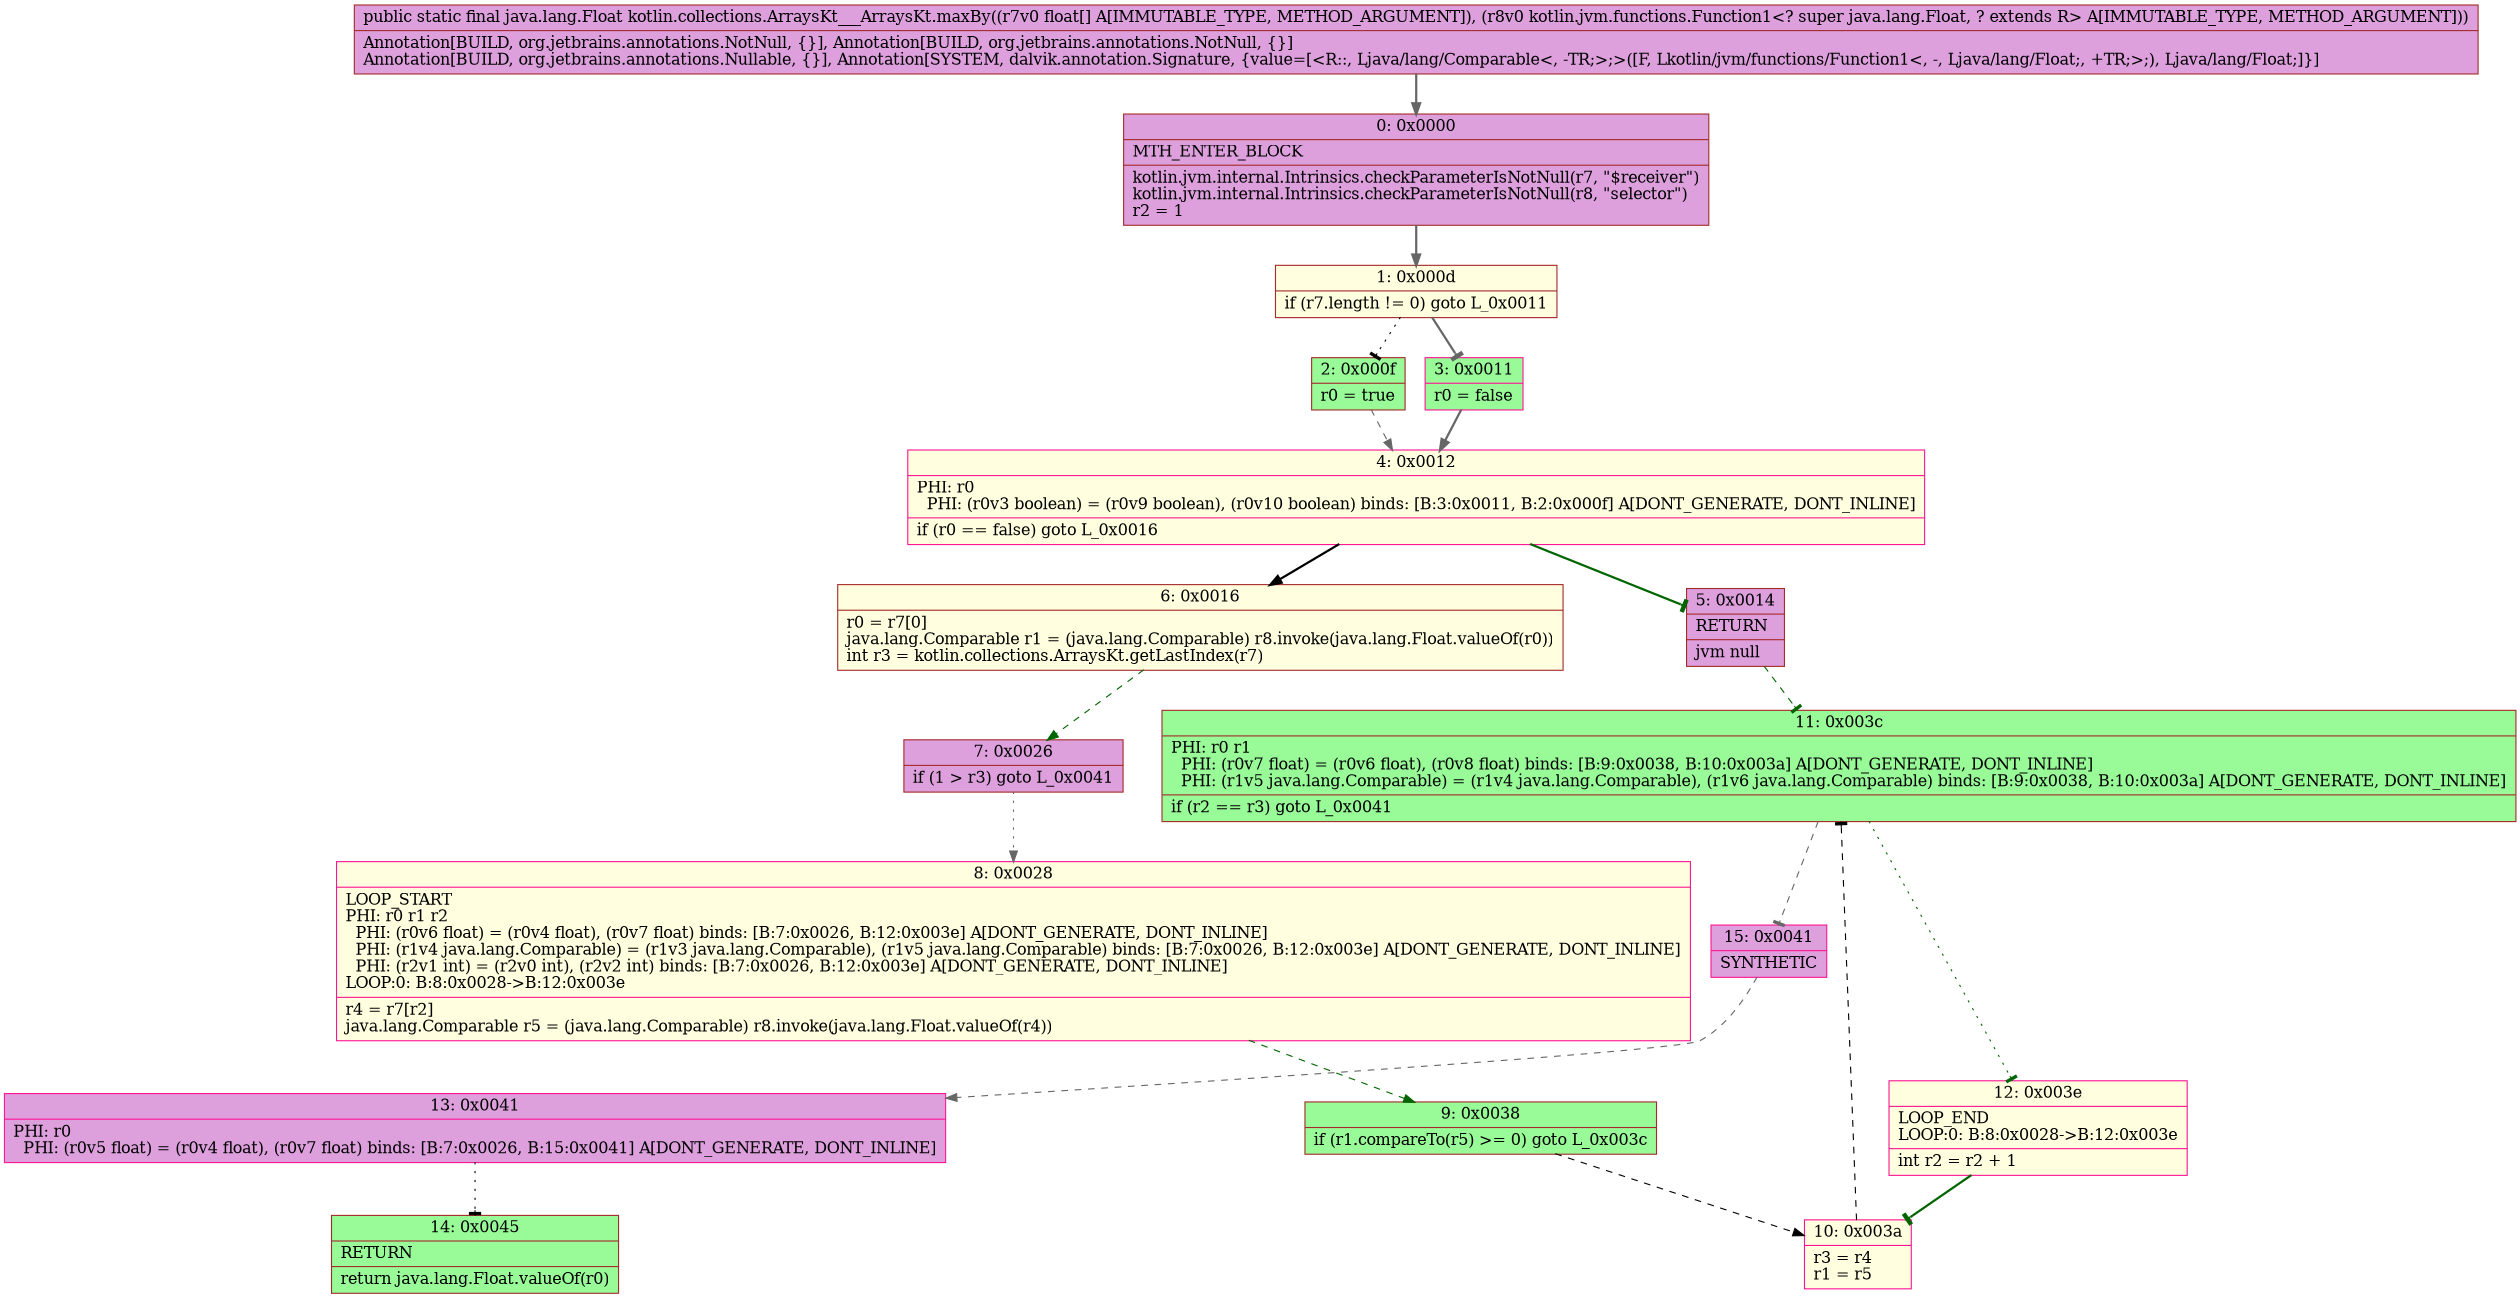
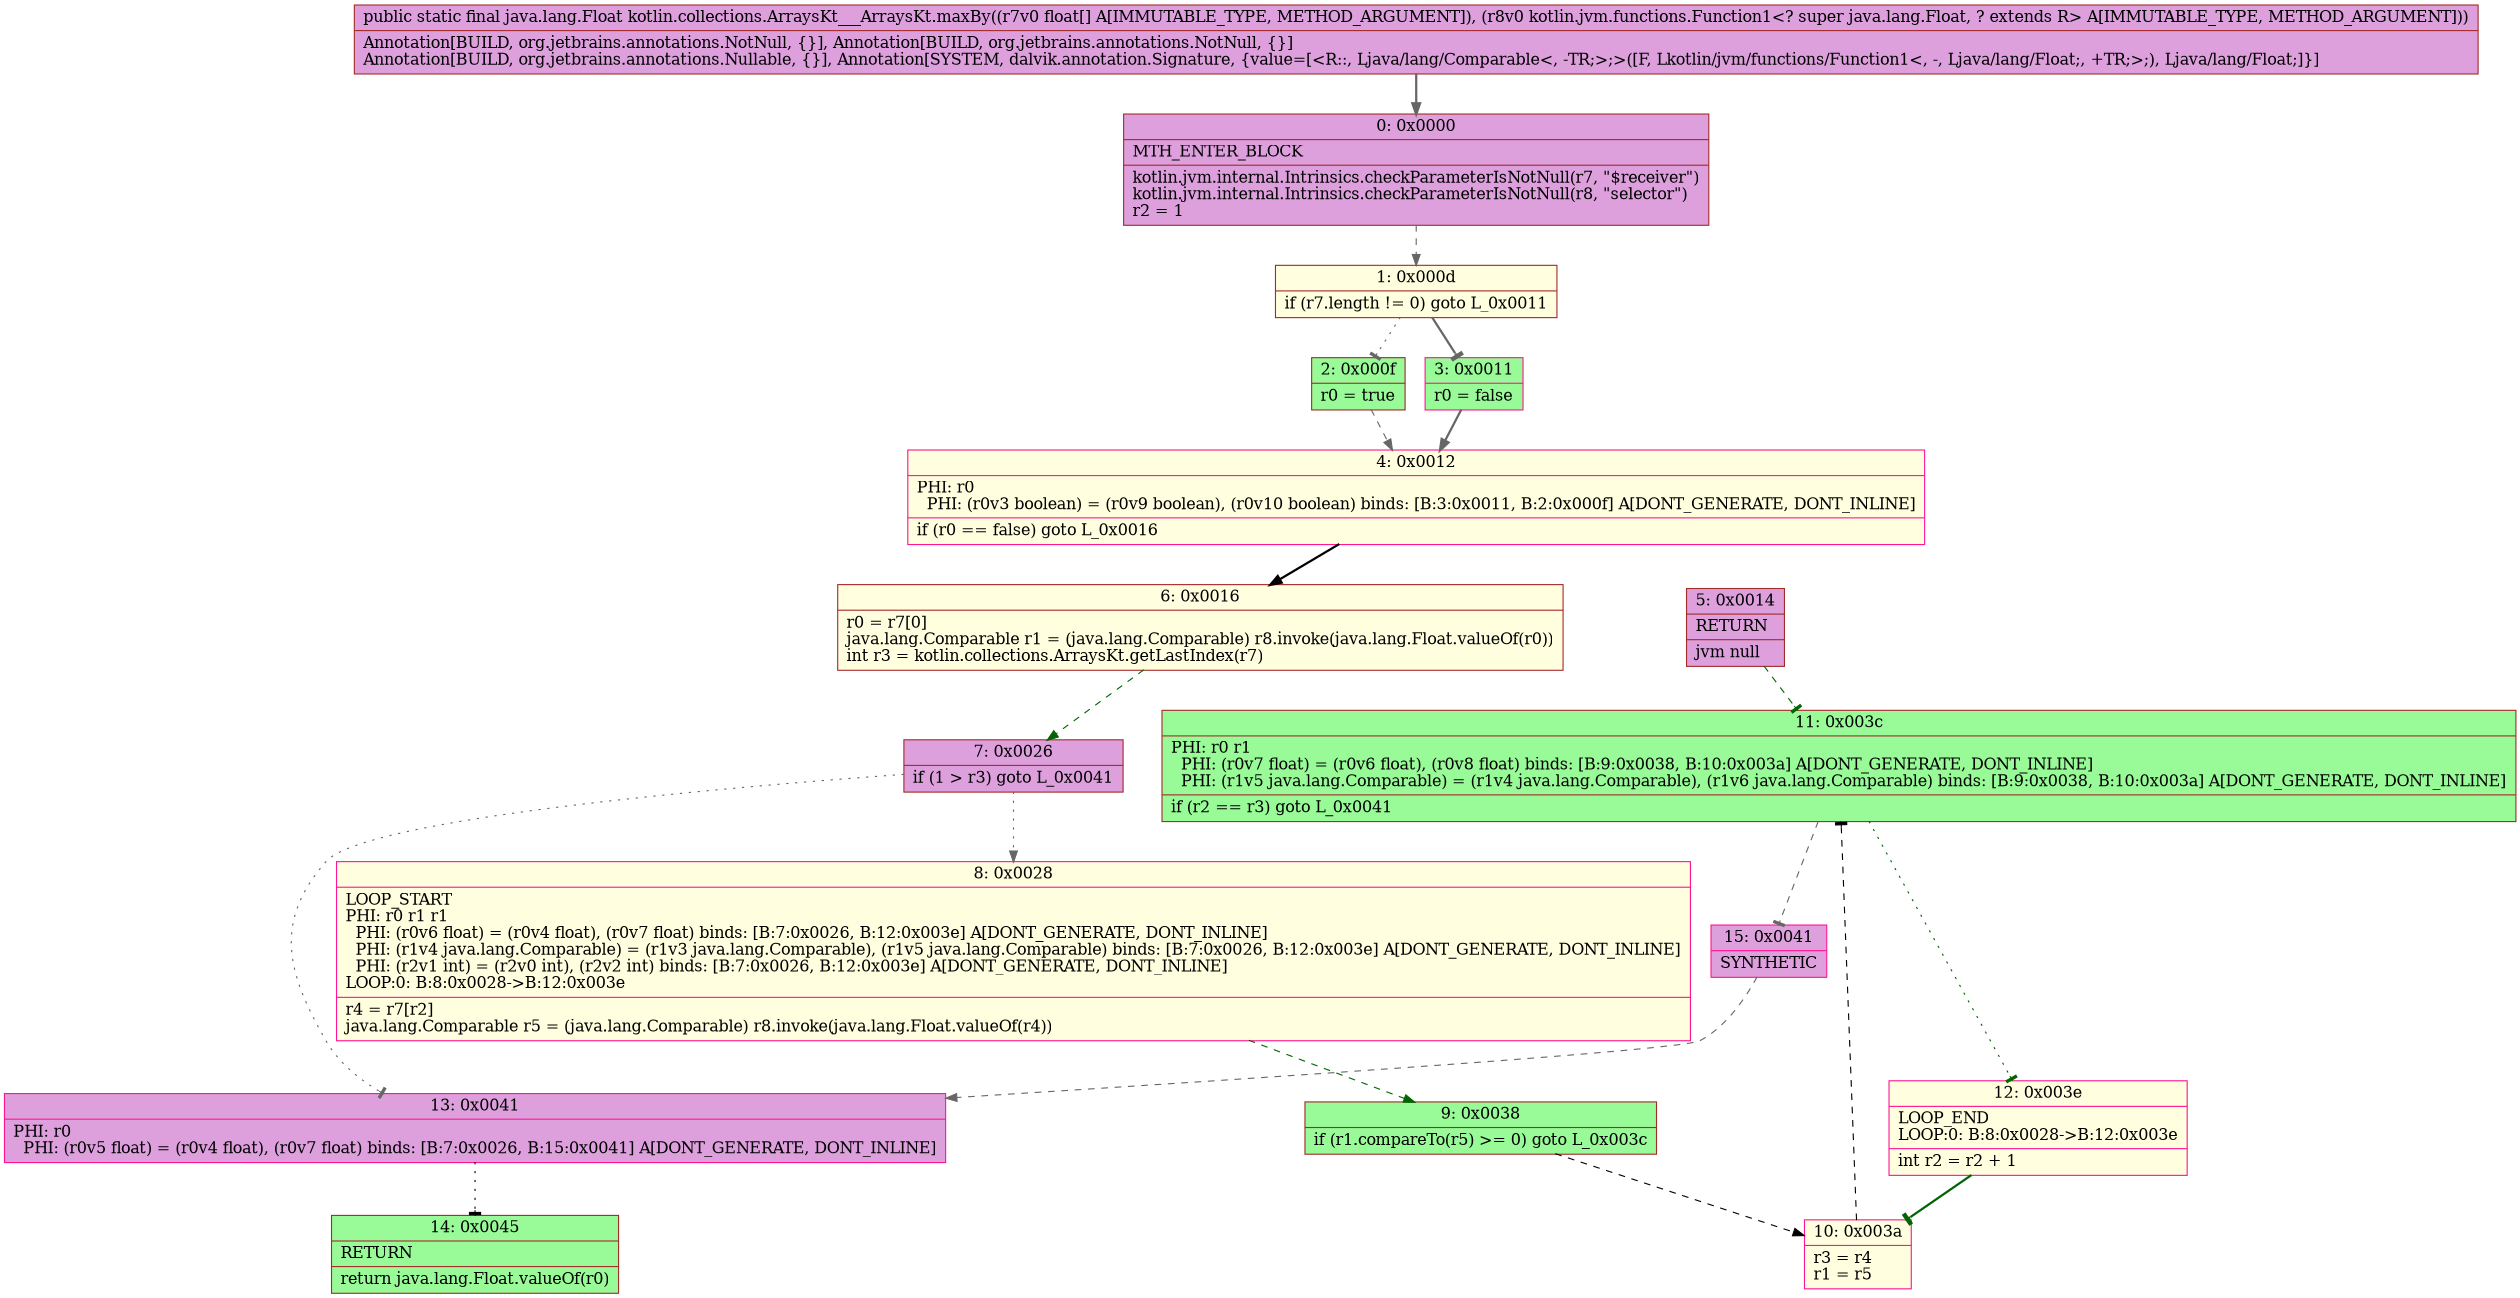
(1416, 240) -> (1416, 240)
(1389, 335) -> (1389, 335)
(1605, 574) -> none
none -> (478, 819)
(399, 917) -> (399, 917)
